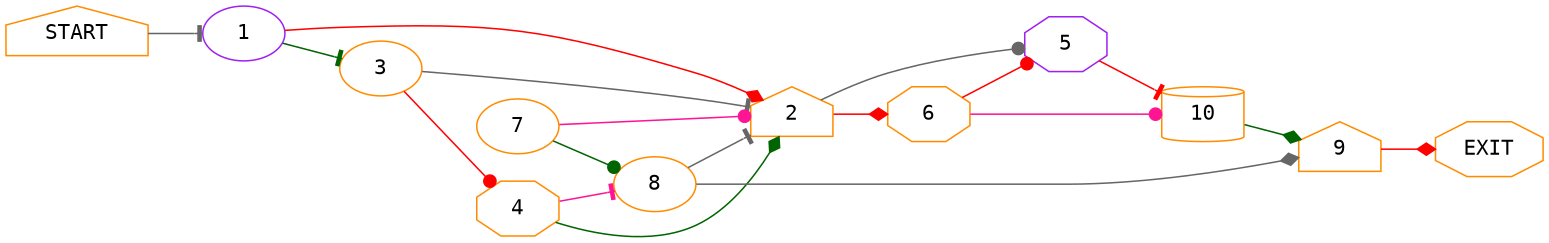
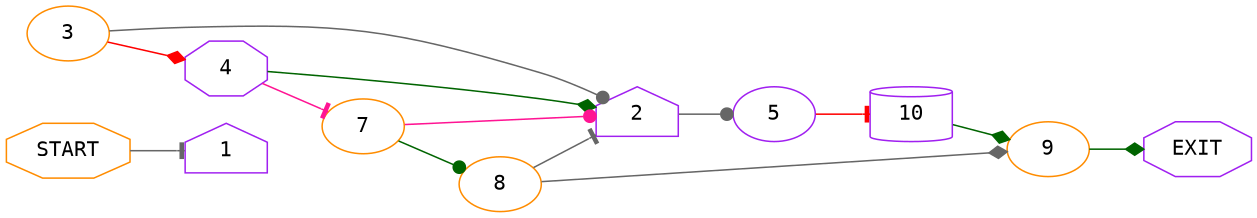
(520, 31) -> none
(77, 33) -> (68, 151)
(244, 33) -> (226, 151)
(1066, 44) -> (774, 114)
(309, 50) -> none
(583, 86) -> (358, 31)
(792, 114) -> (637, 114)
(929, 114) -> none
(1203, 114) -> (911, 114)
(445, 134) -> (137, 49)
(1340, 149) -> (1048, 149)
(1399, 149) -> (1107, 149)
(1489, 149) -> (1198, 149)
(584, 197) -> (292, 96)
(518, 209) -> (226, 68)
